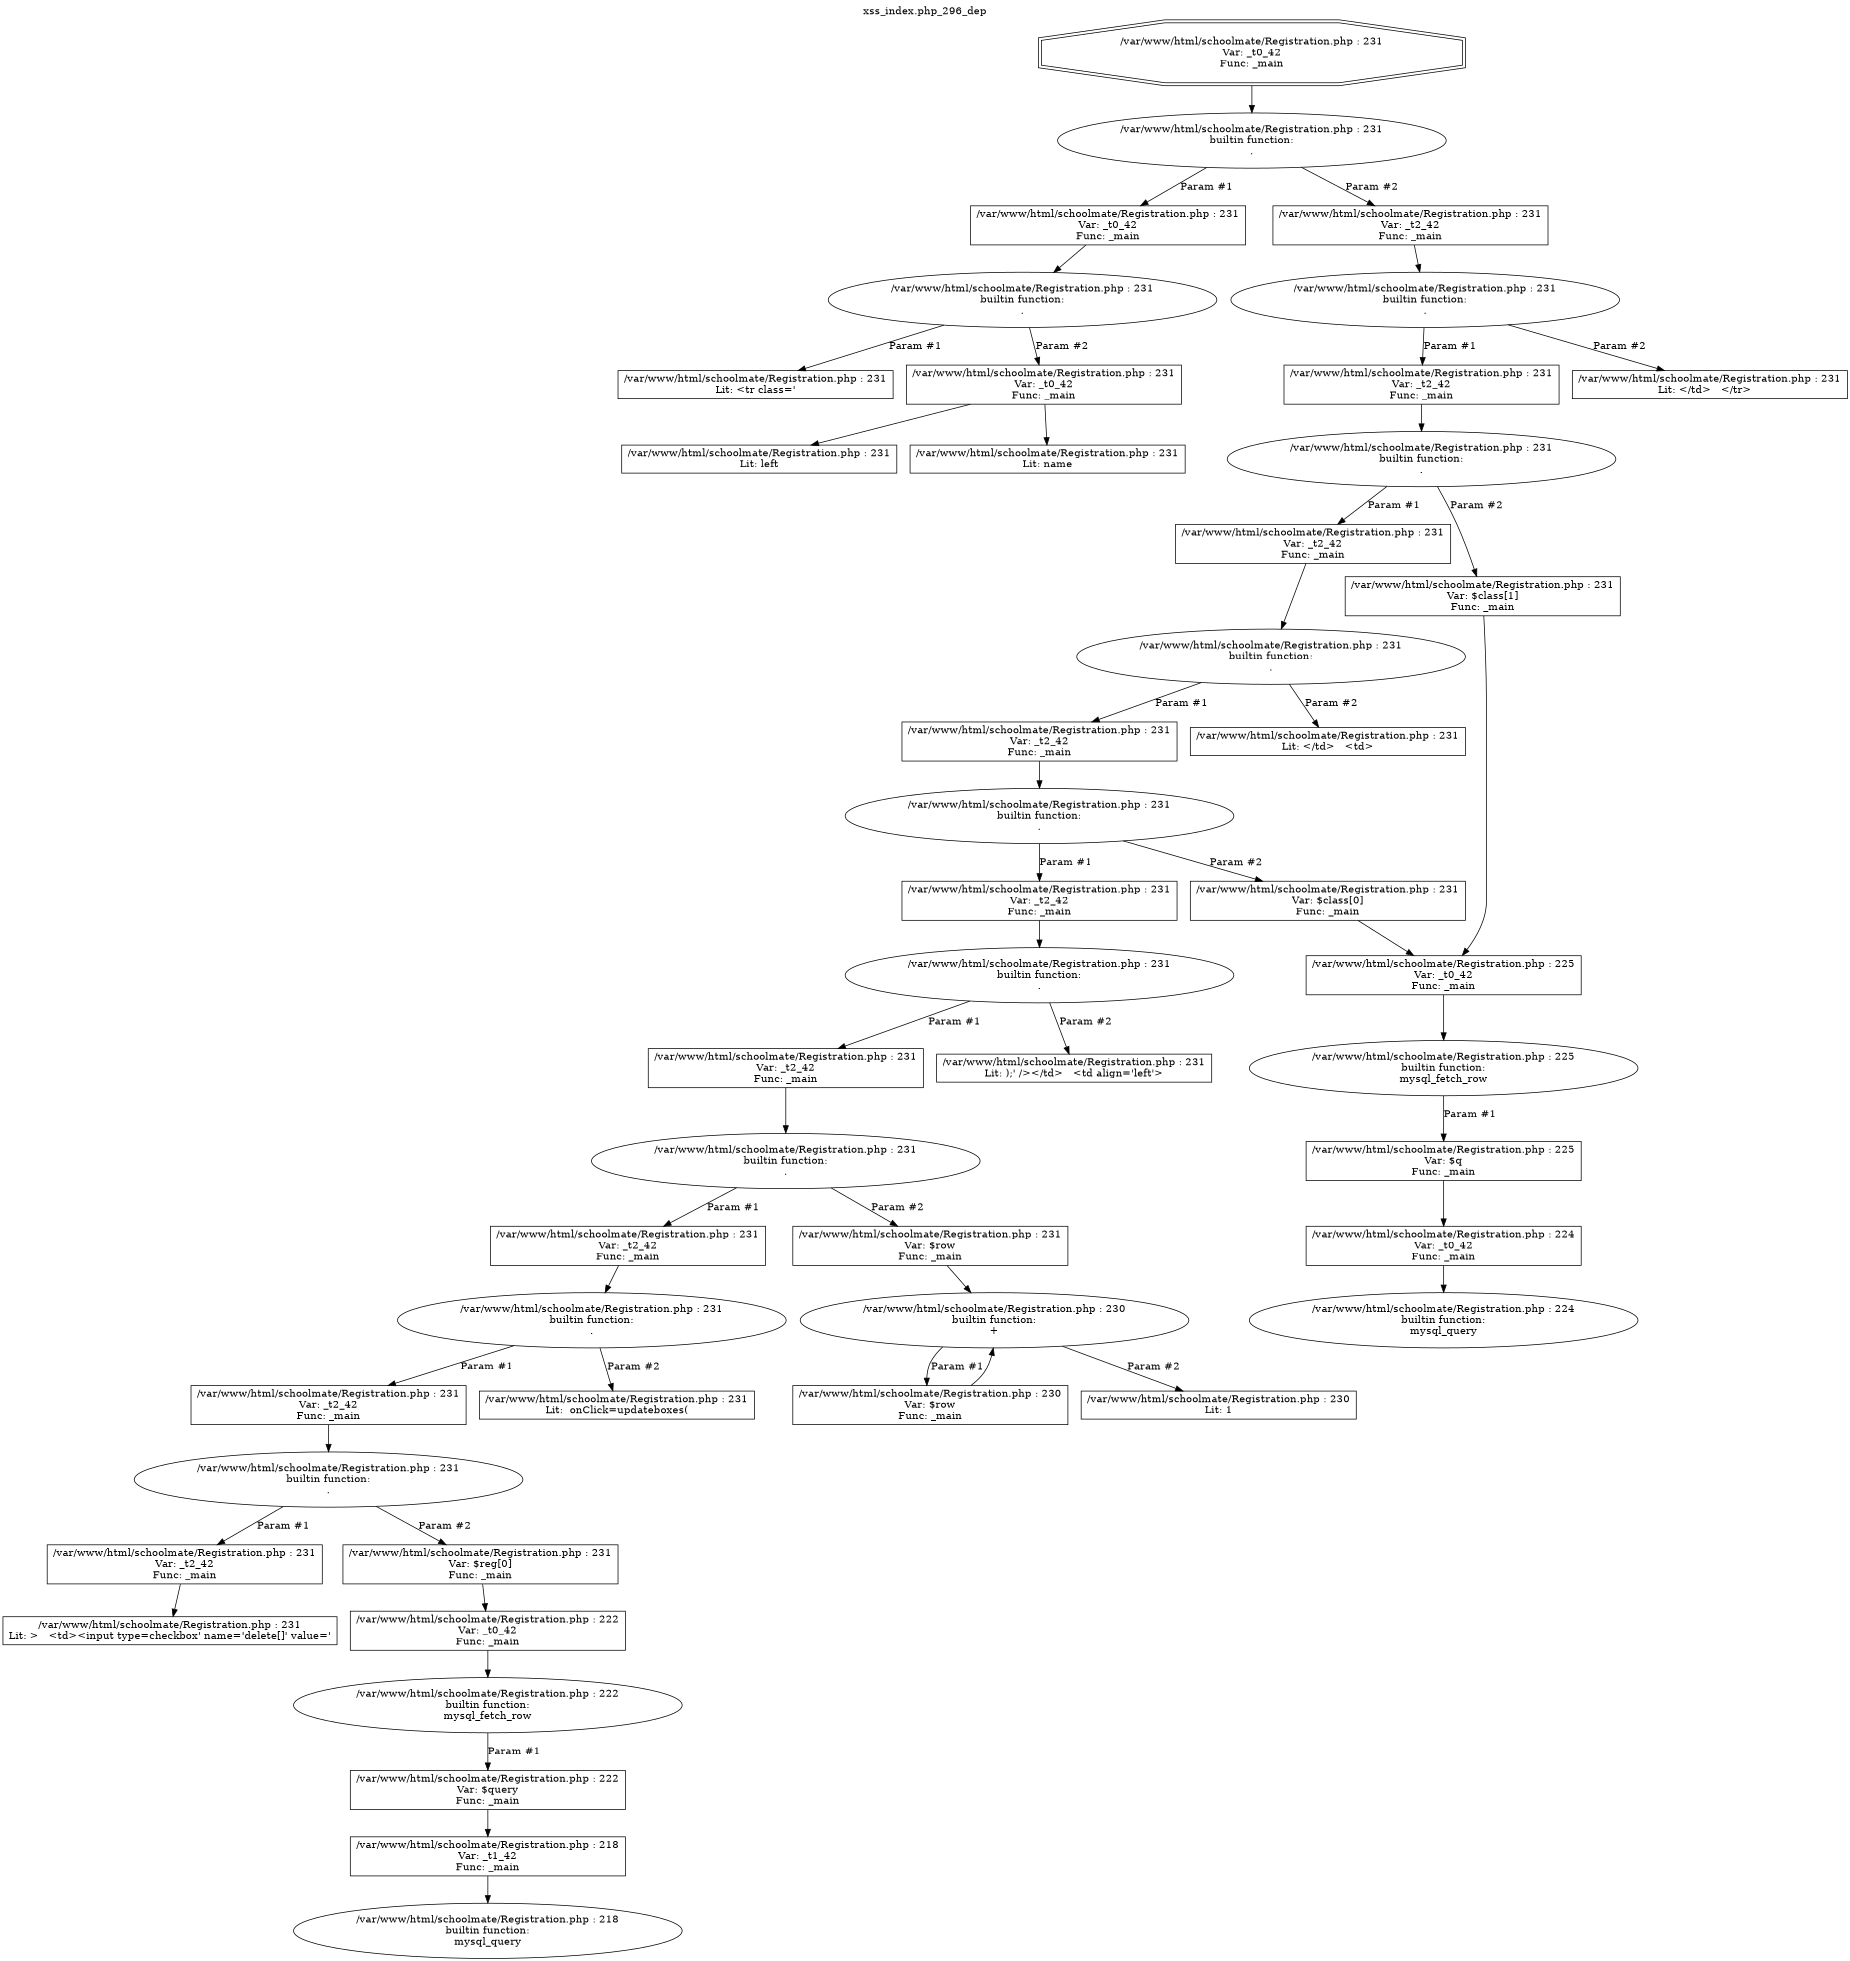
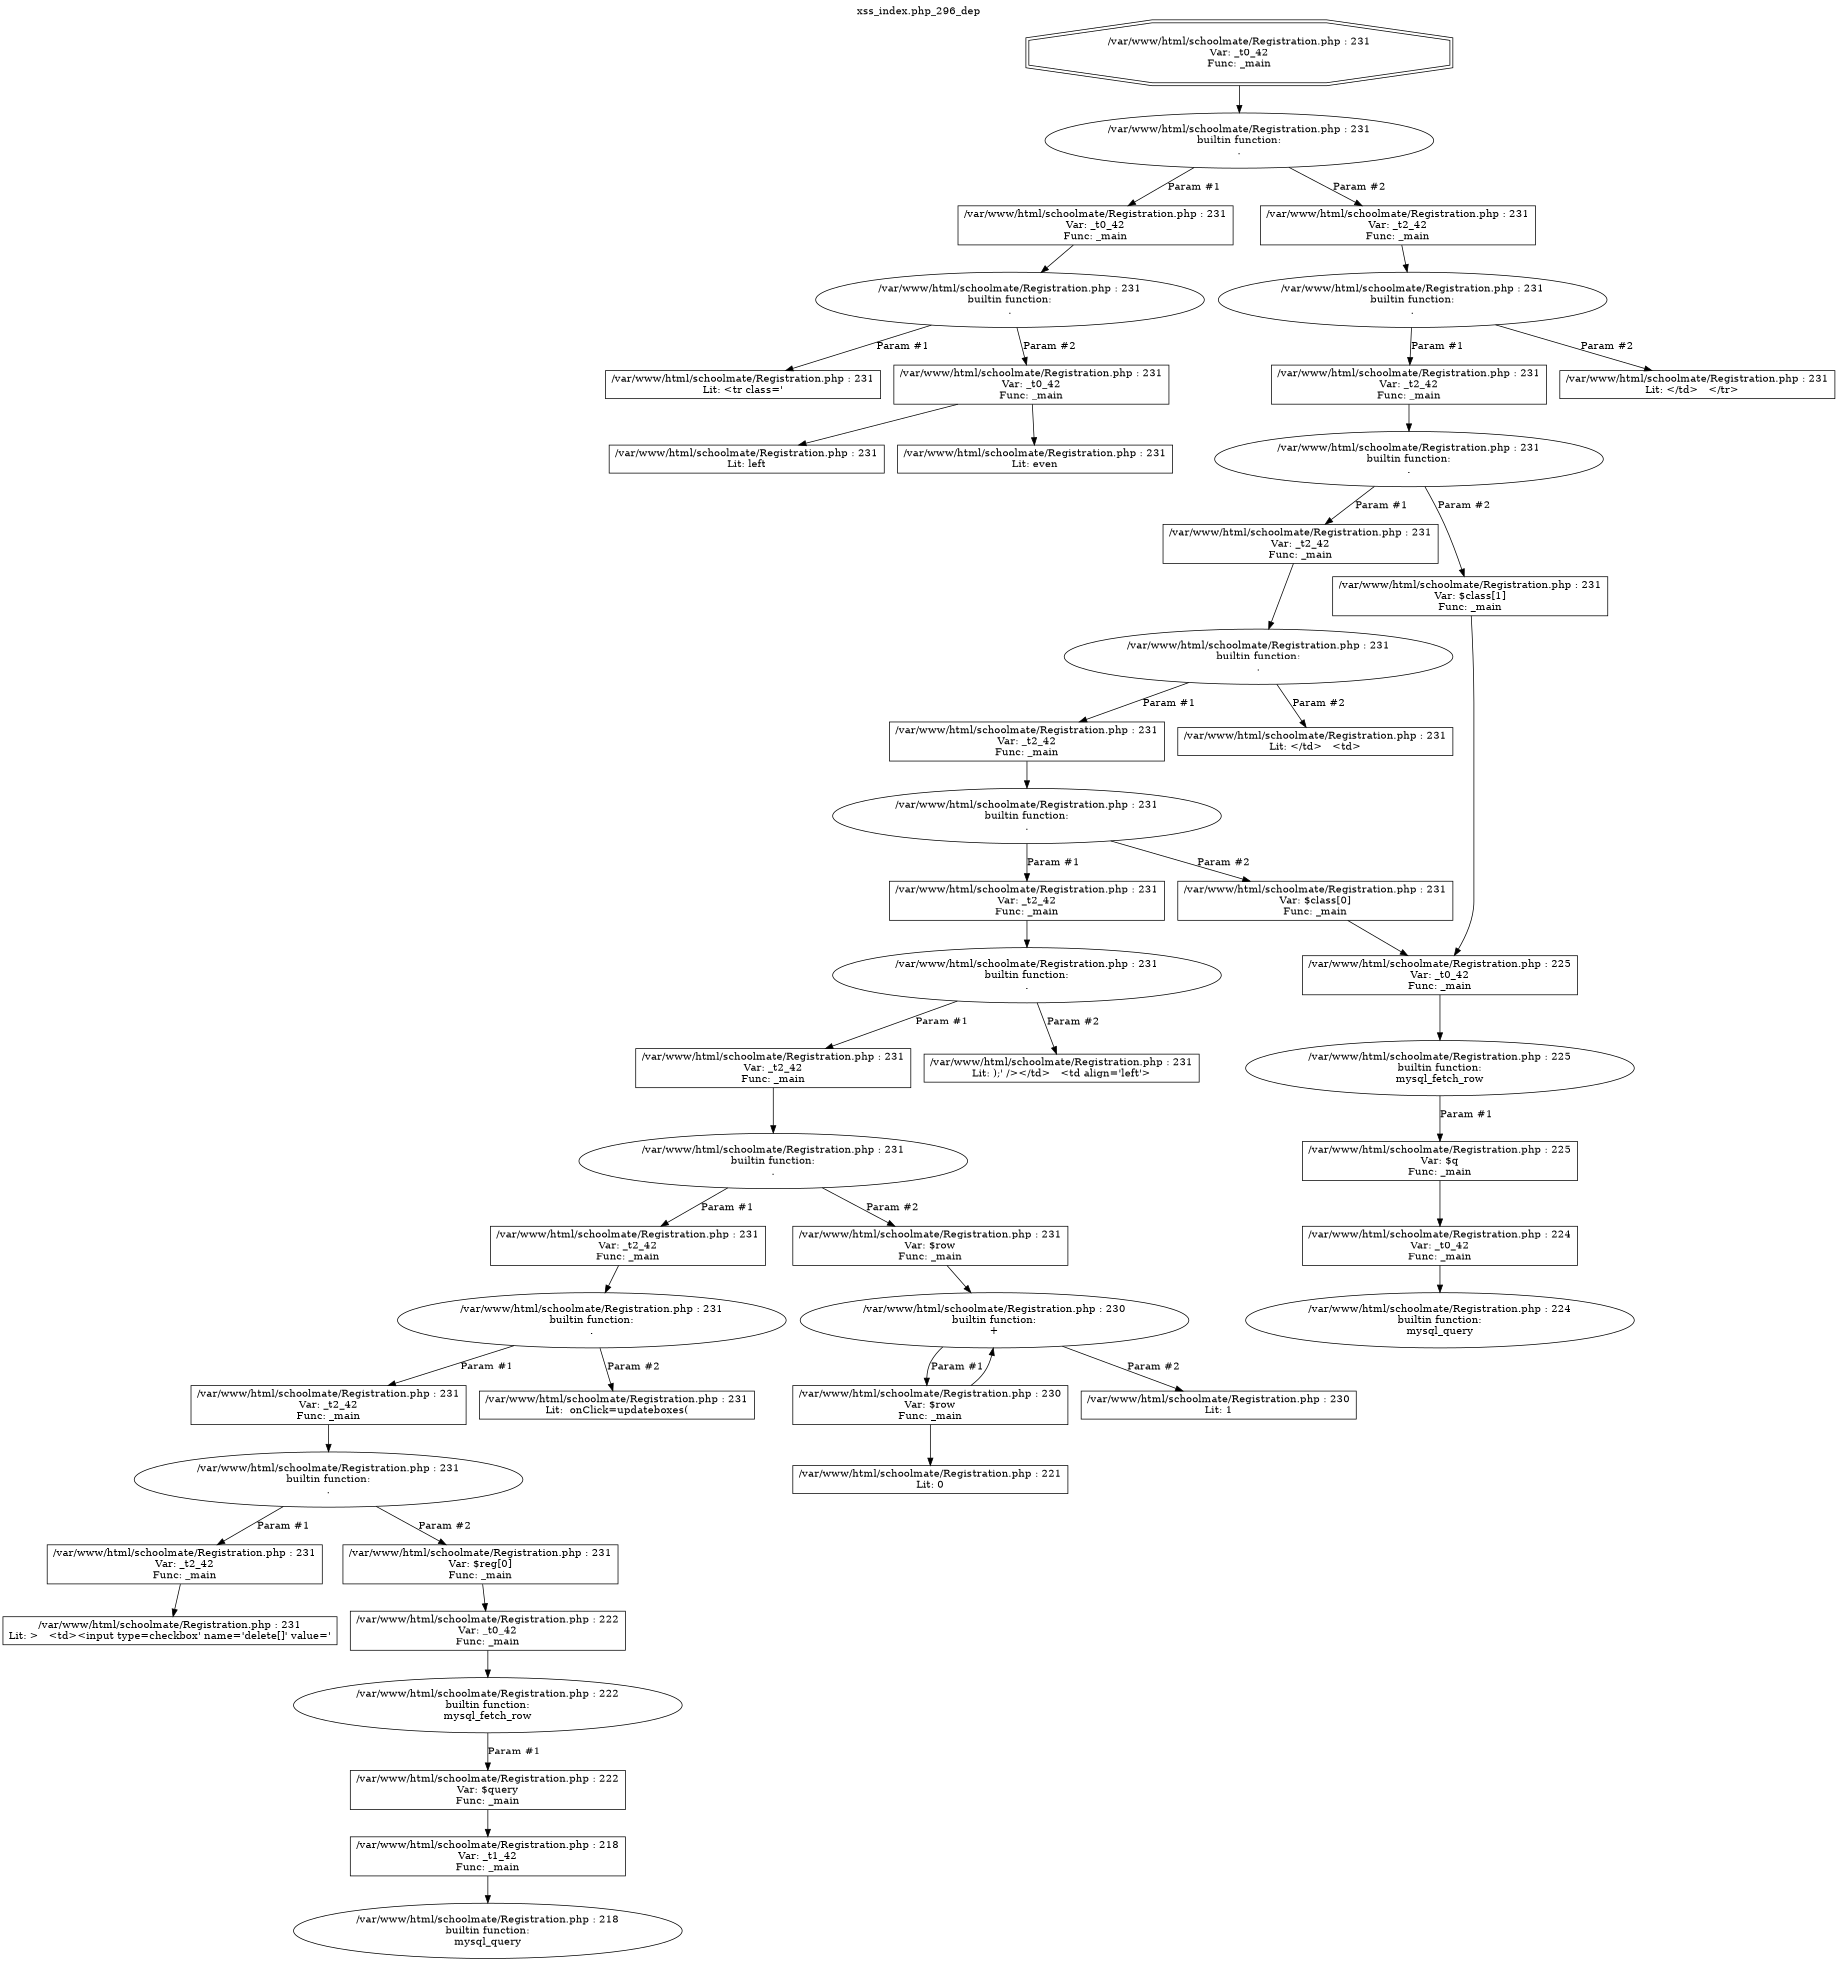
(1048, 459) -> (1035, 459)
none -> (930, 1480)
